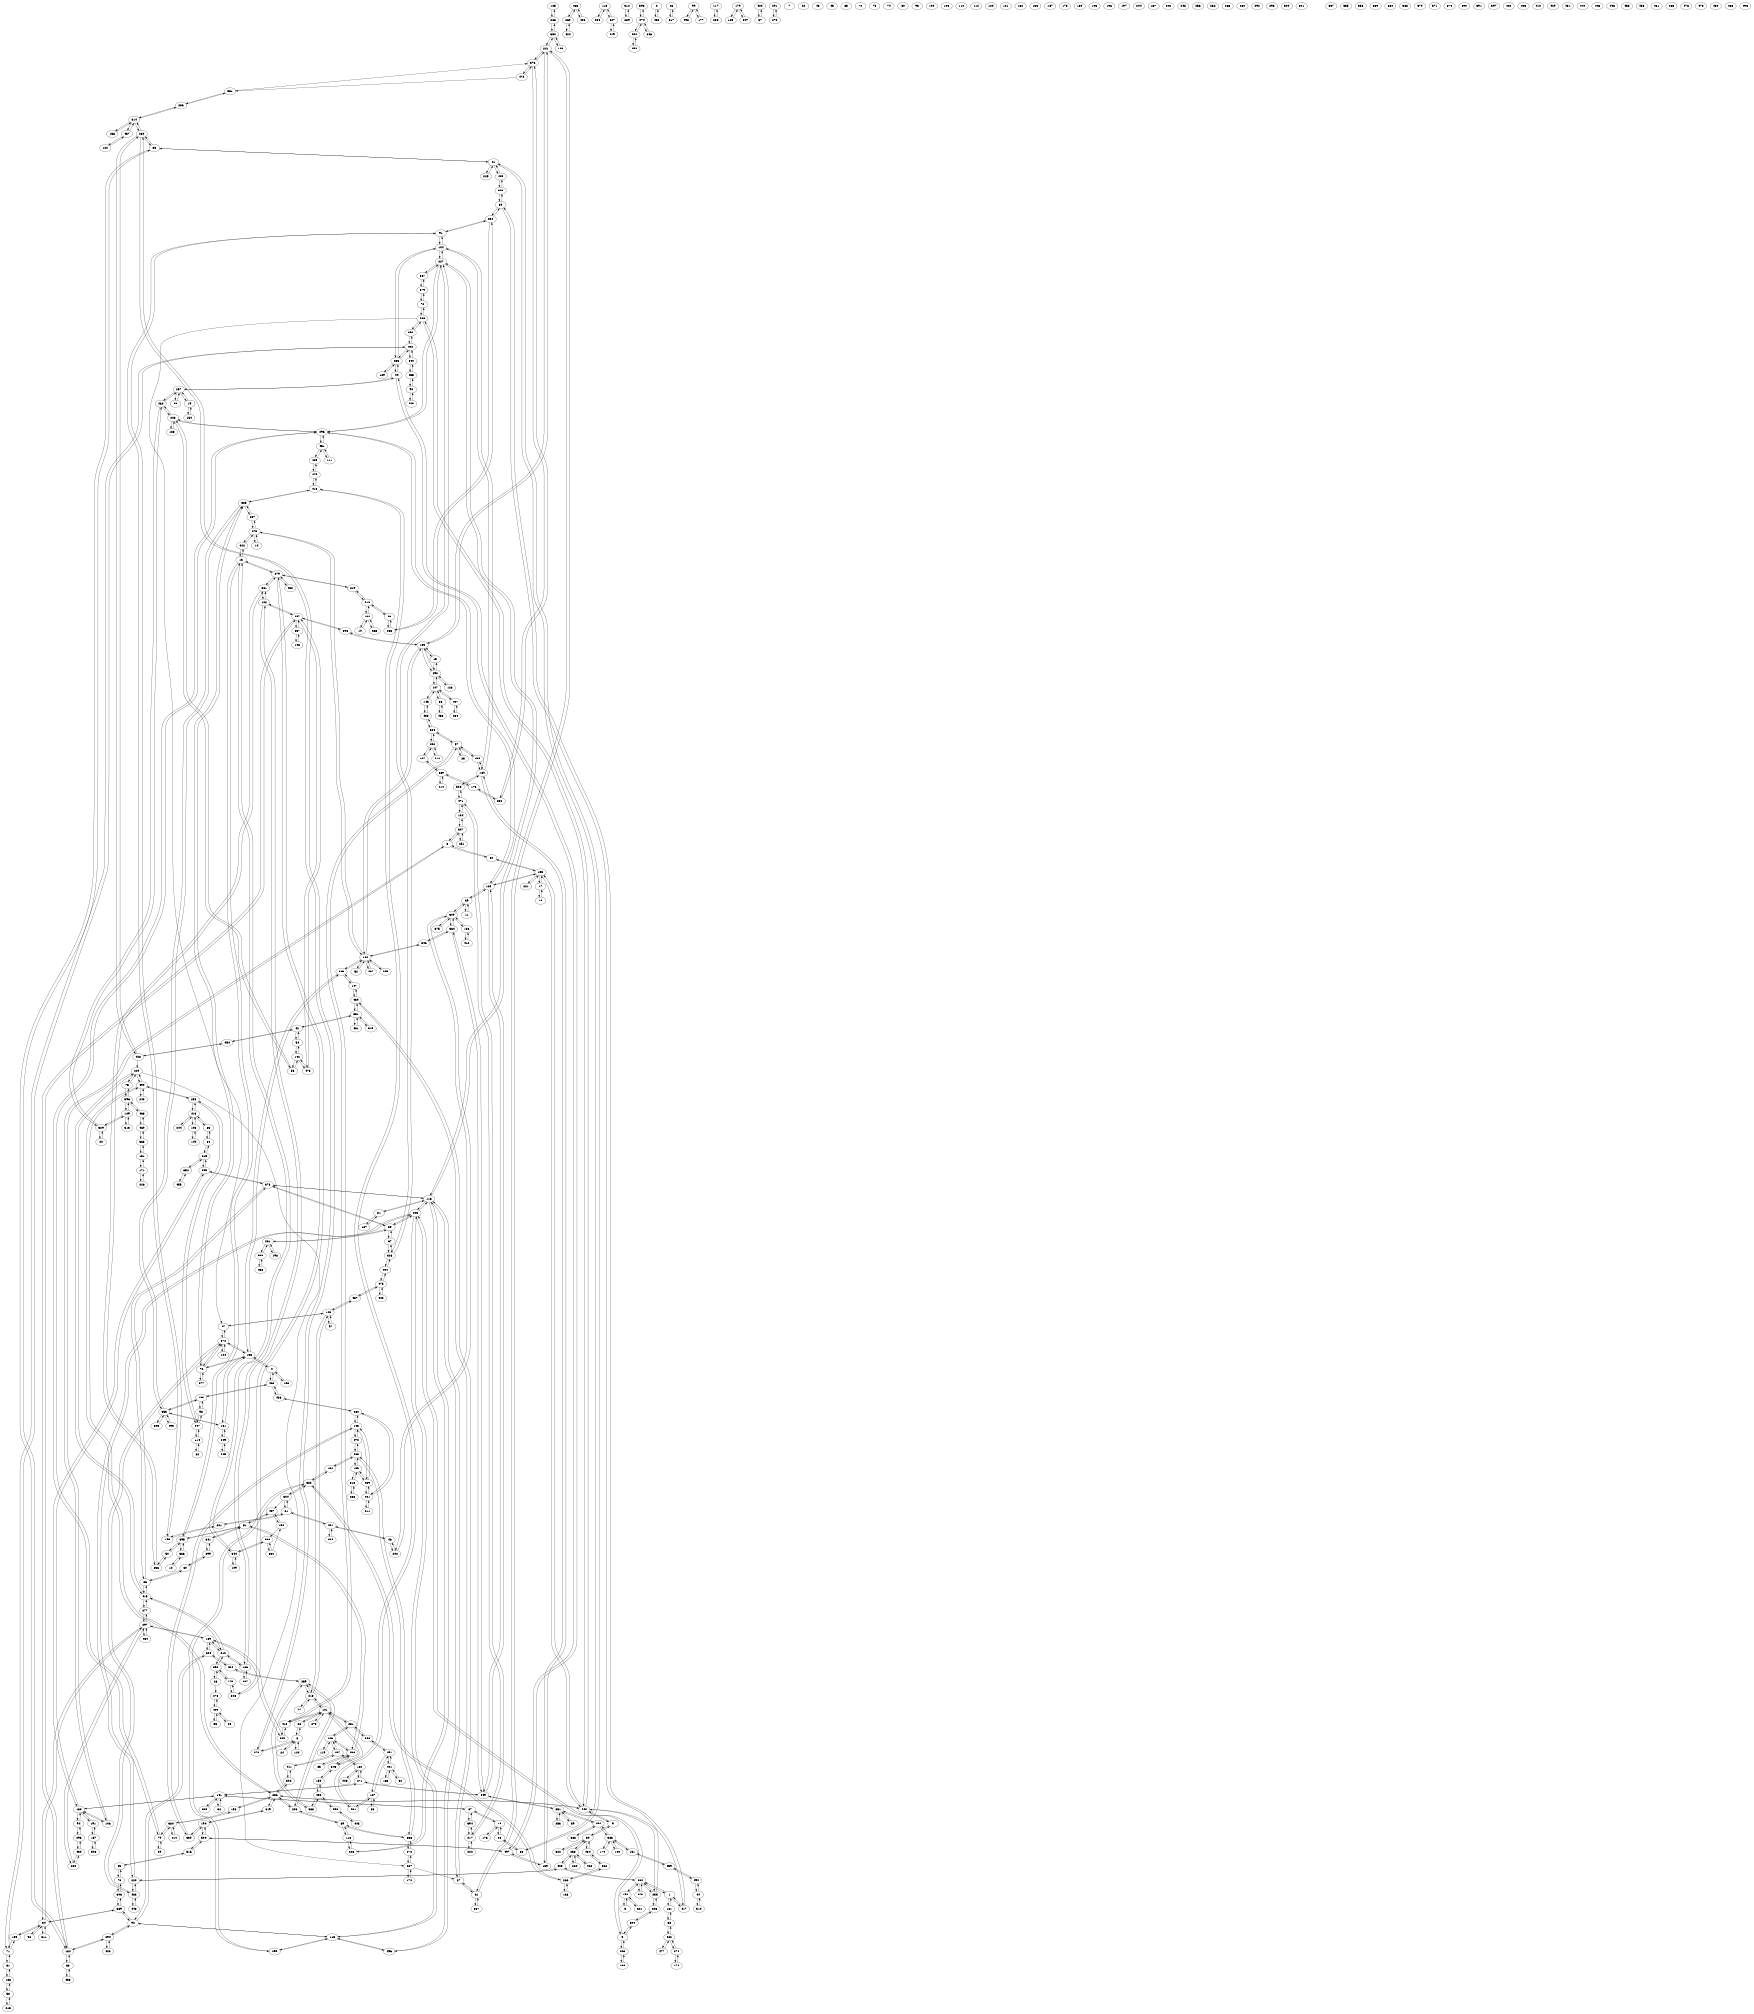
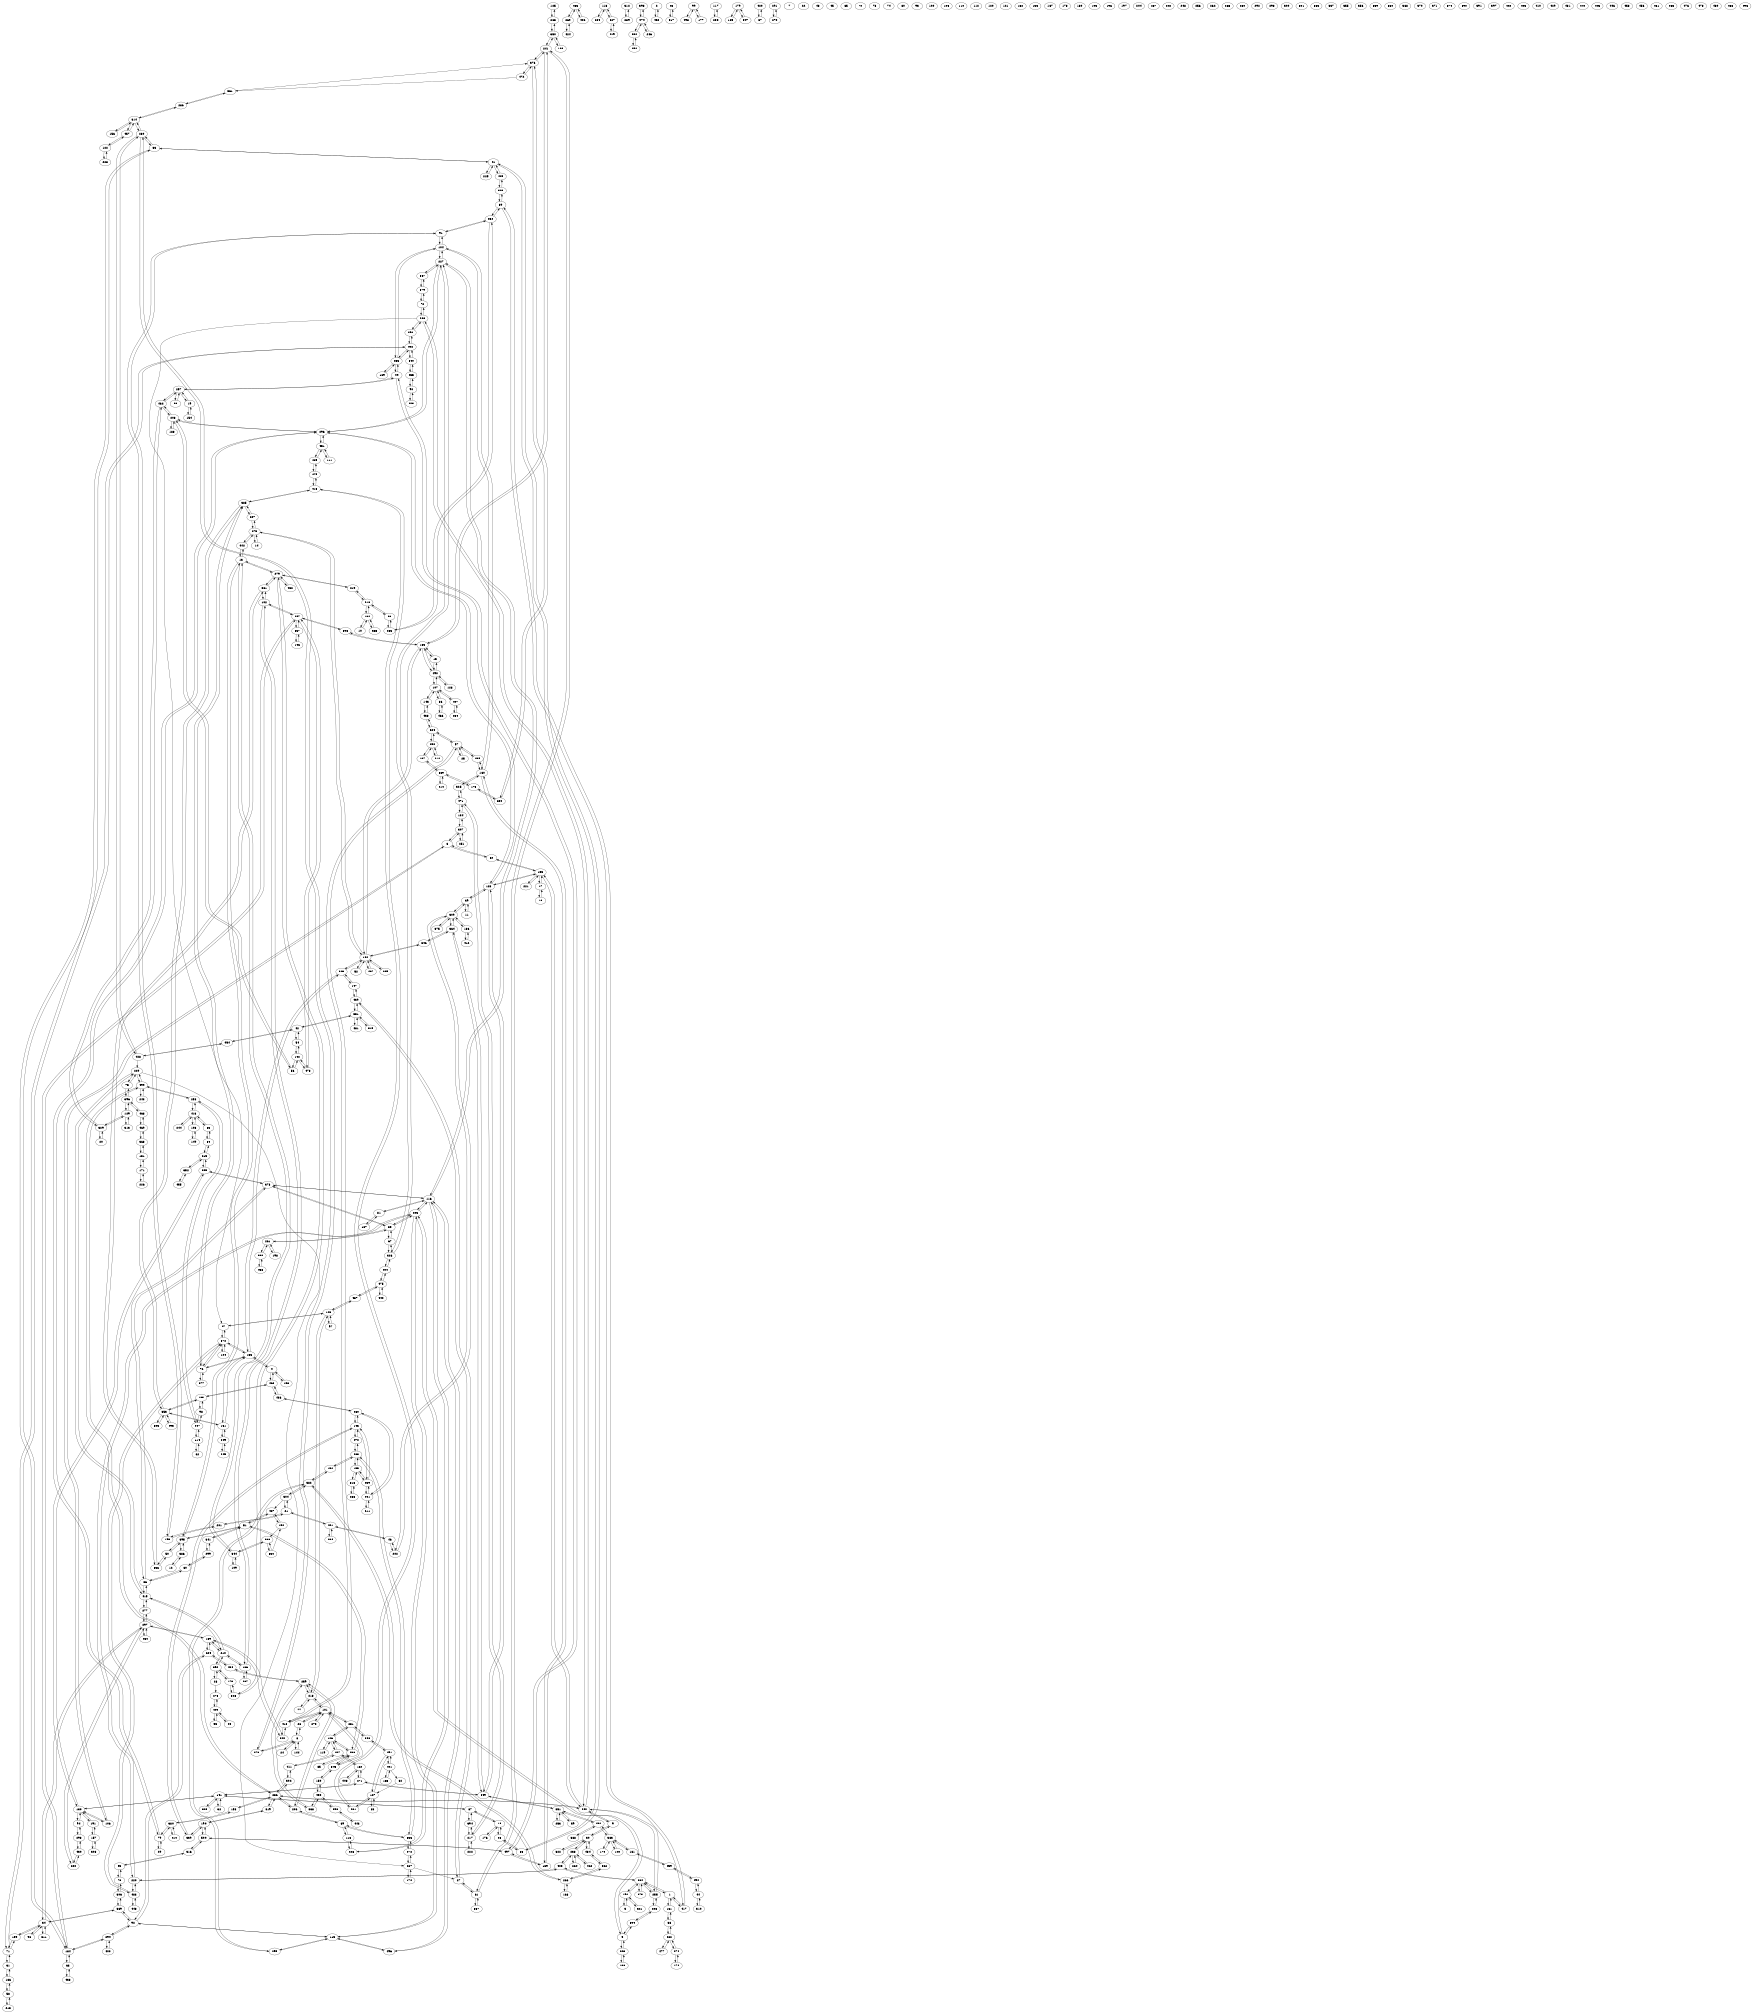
none -> (1316, 6)
none -> (105, 162)
(397, 1774) -> (387, 1788)
